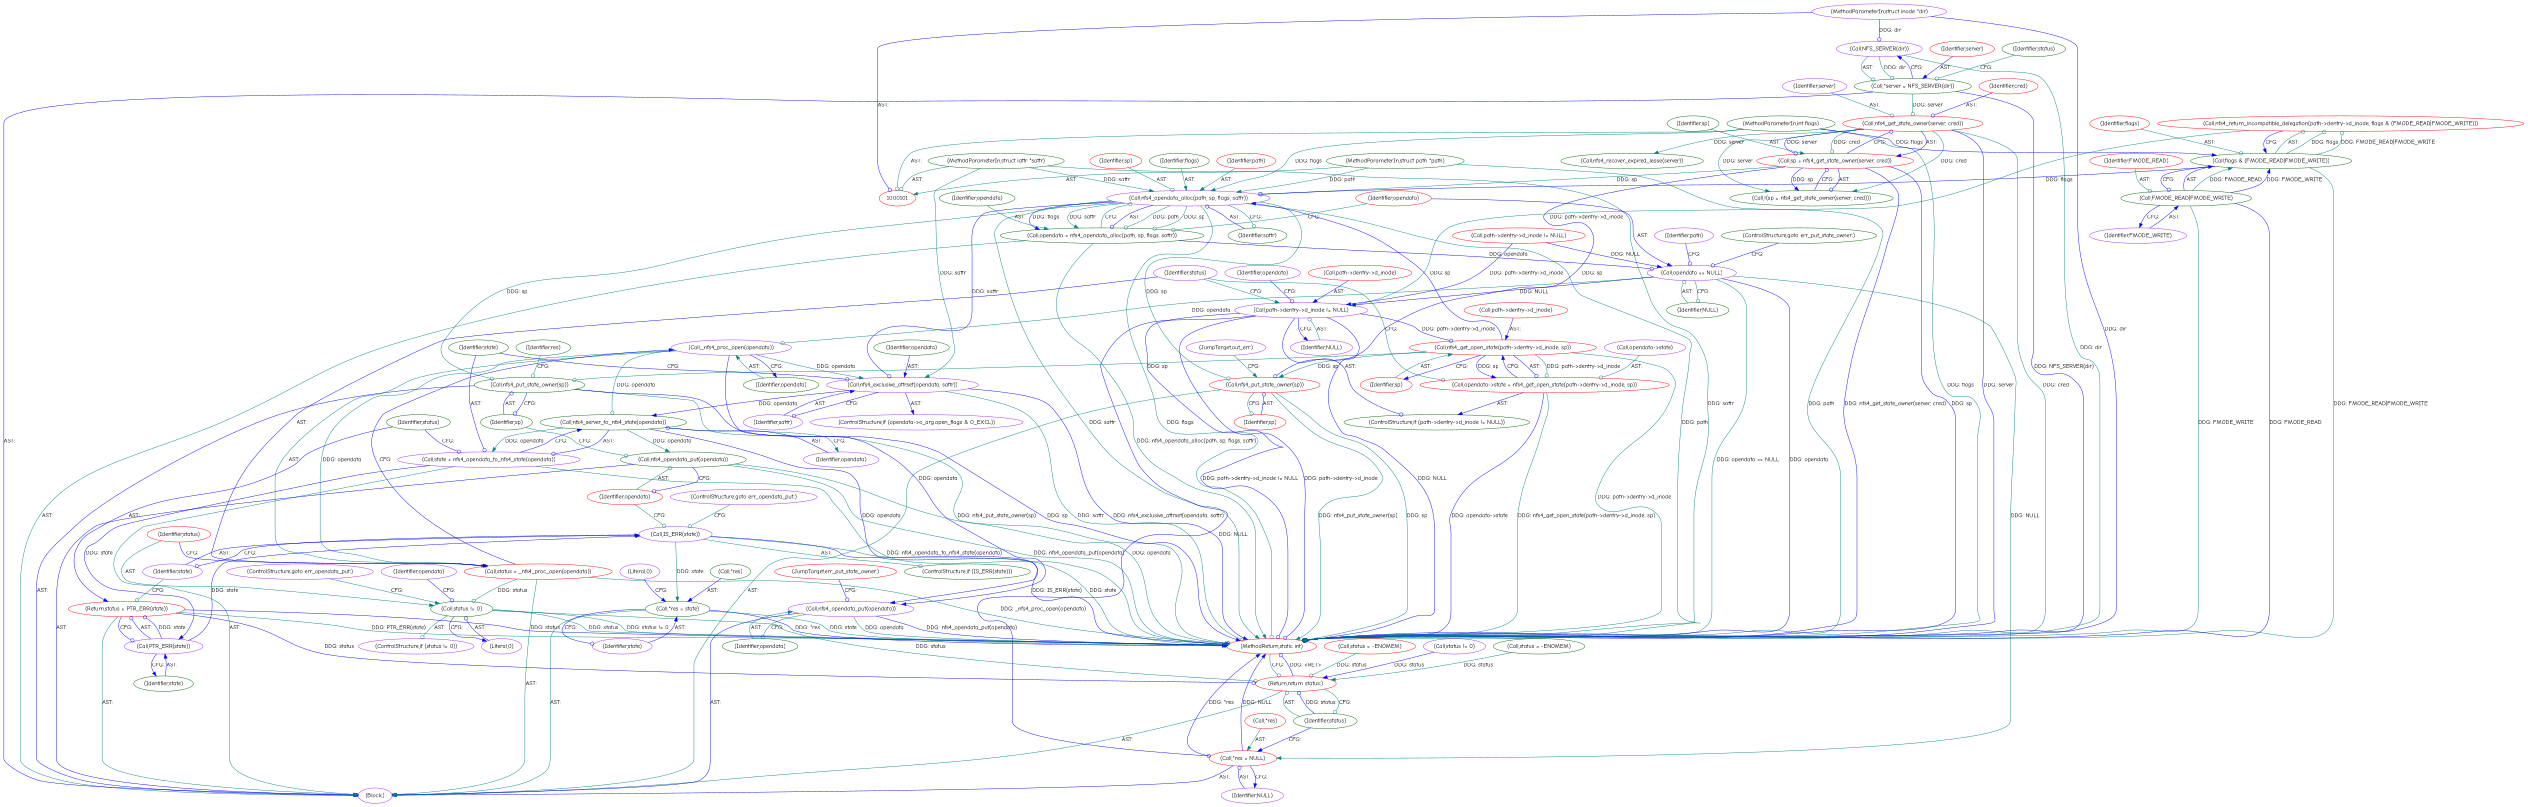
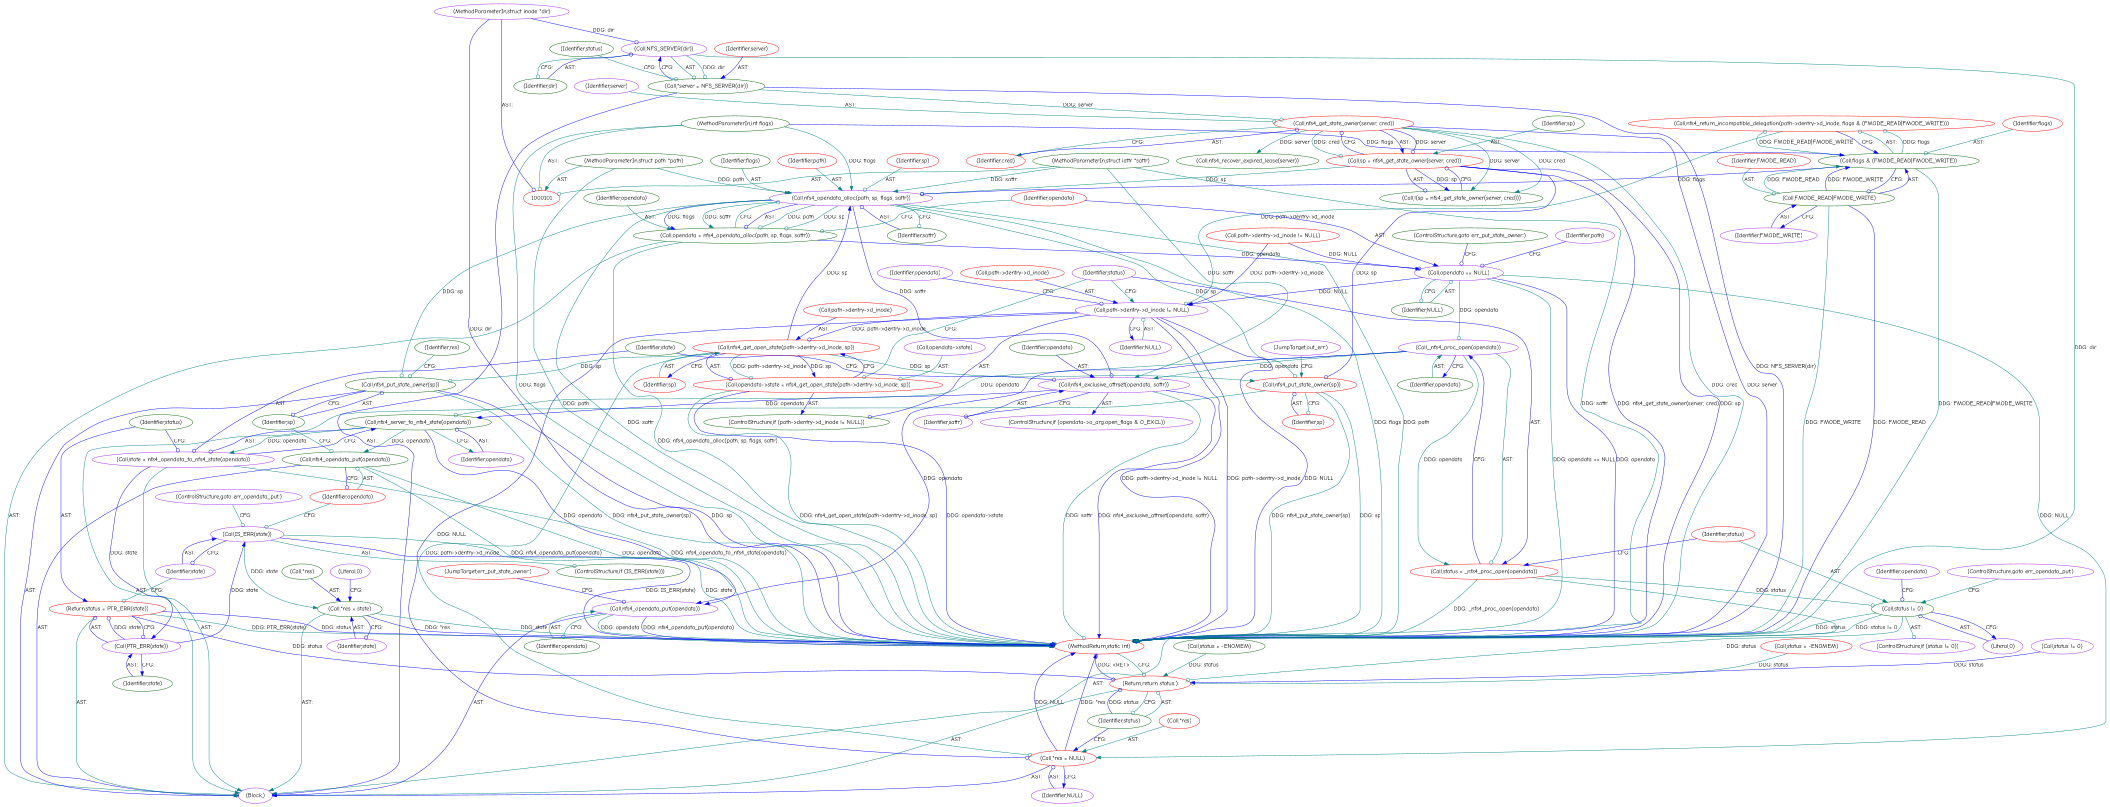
none -> (540, 86)
none -> (1151, 137)
(1661, 577) -> (534, 660)
